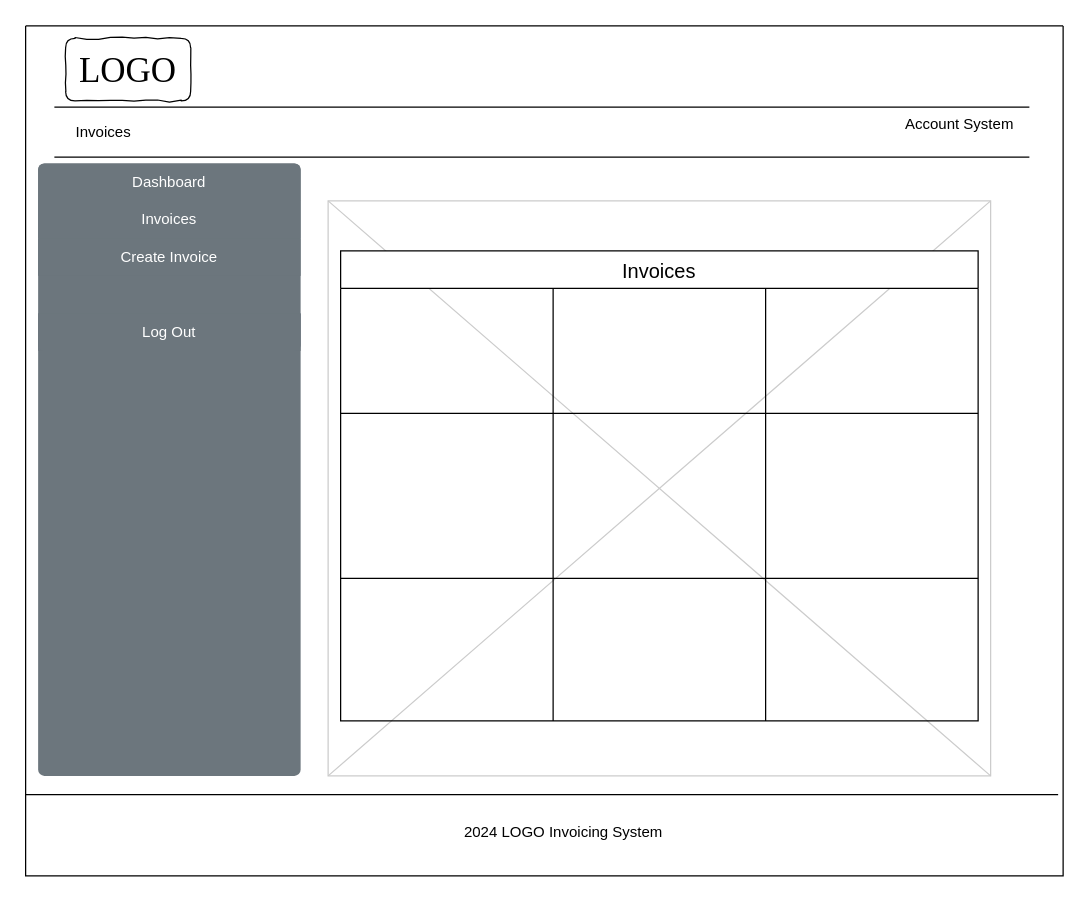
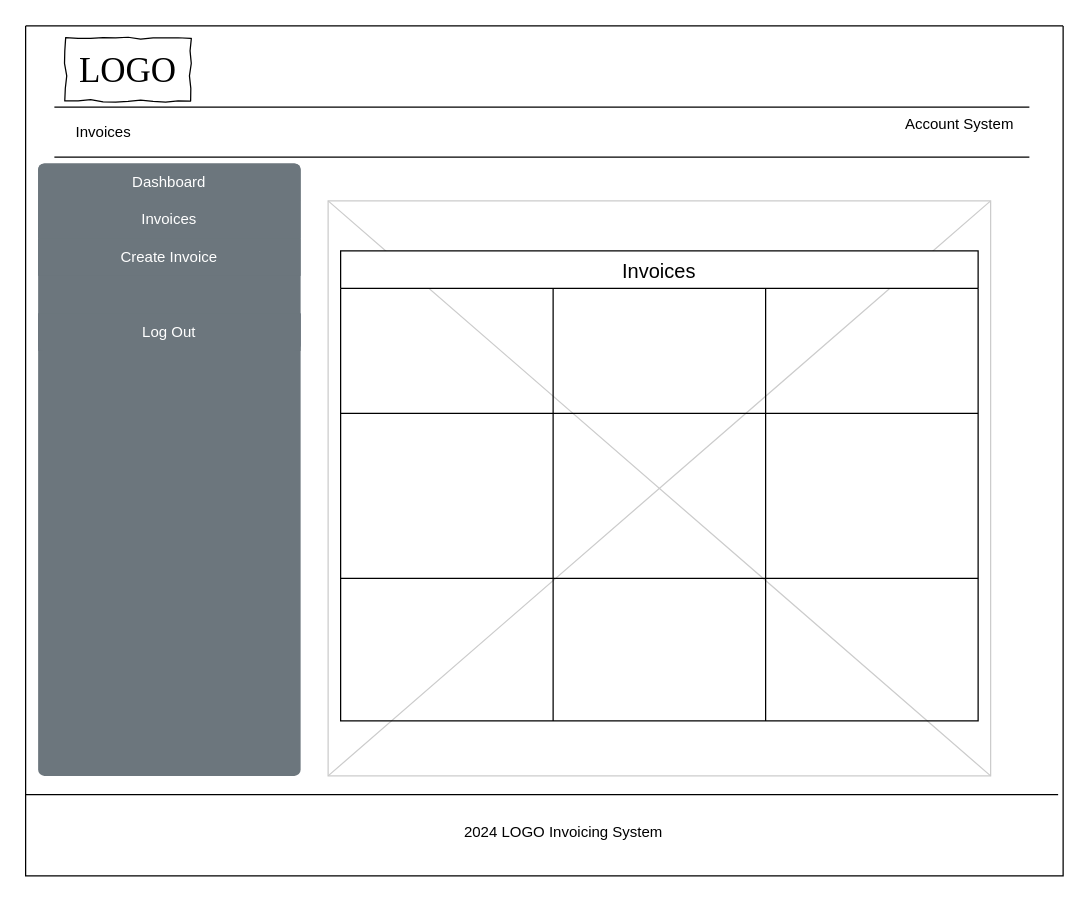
(128, 69) -> (128, 69)
